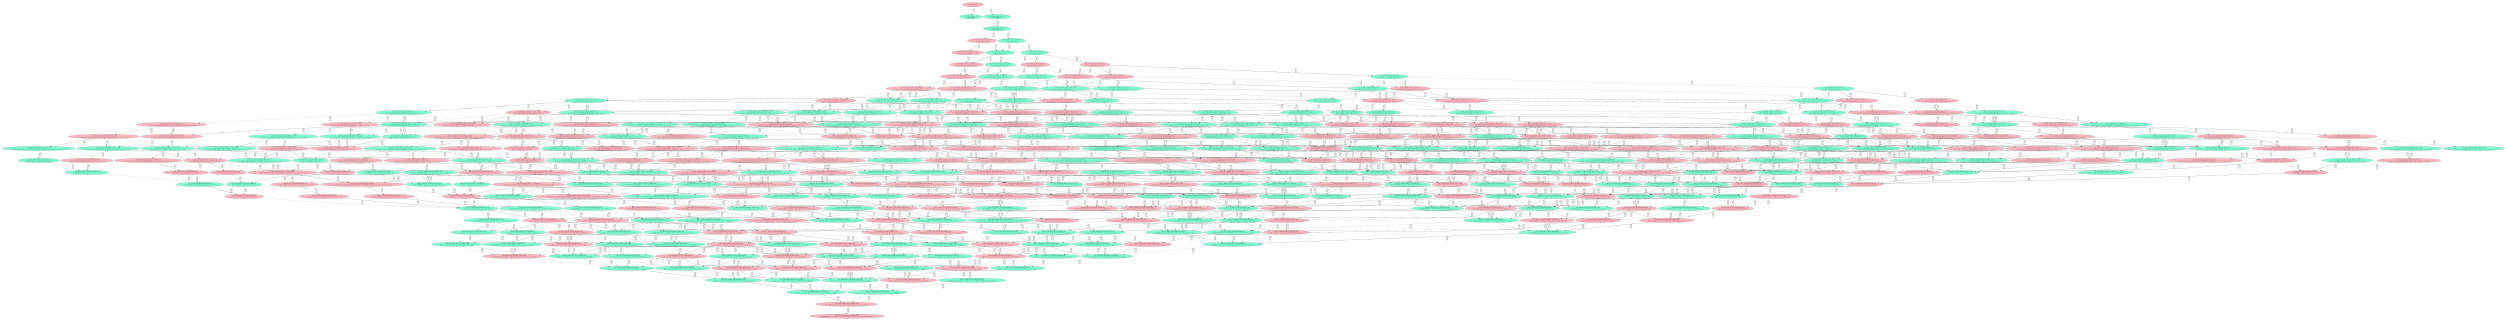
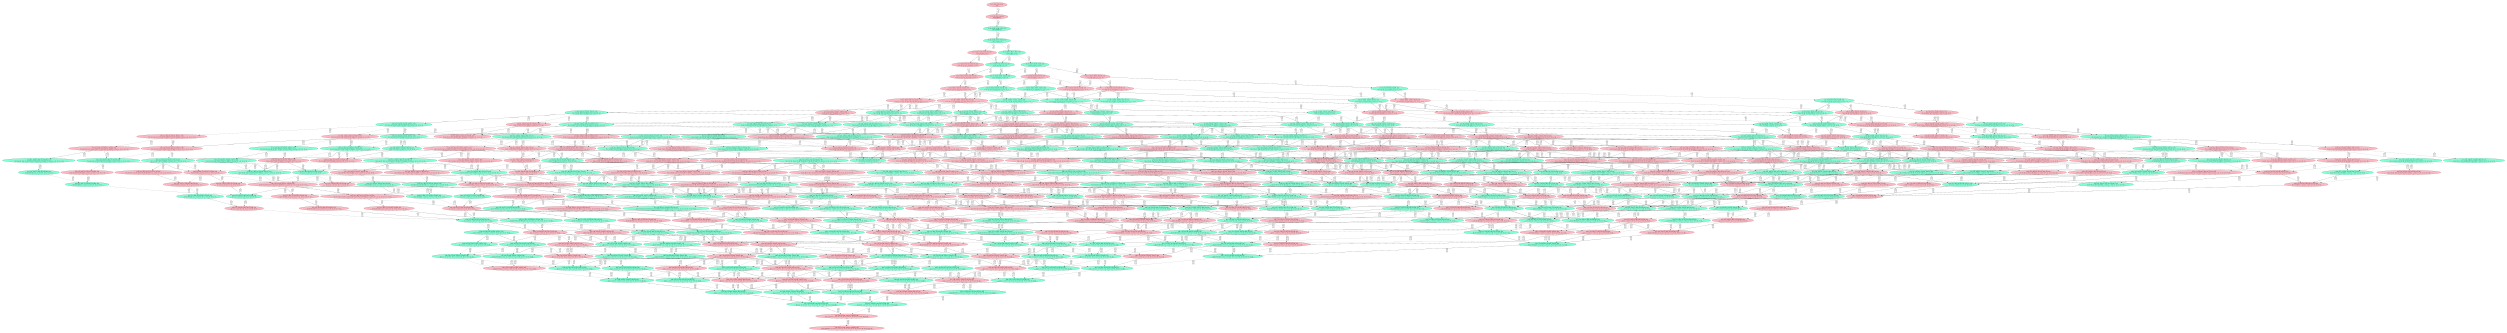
(985, 10) -> (997, 22)
(971, 17) -> (997, 17)
